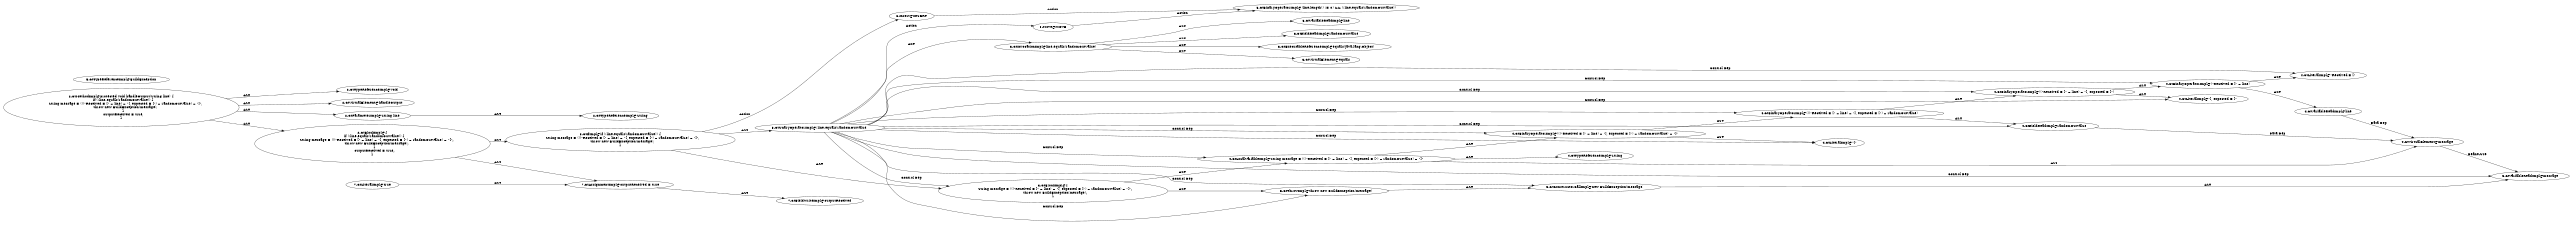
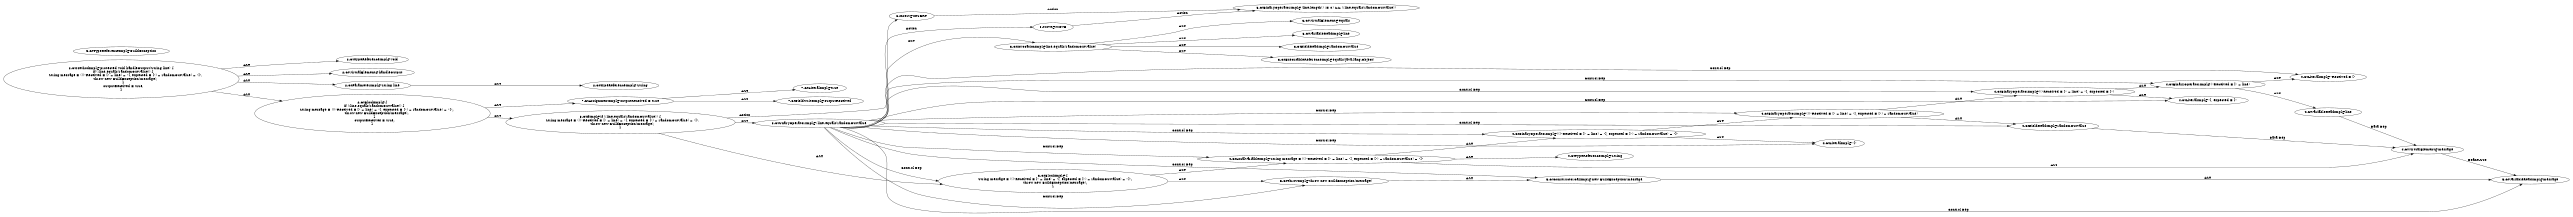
(482, 185) -> (727, 94)
